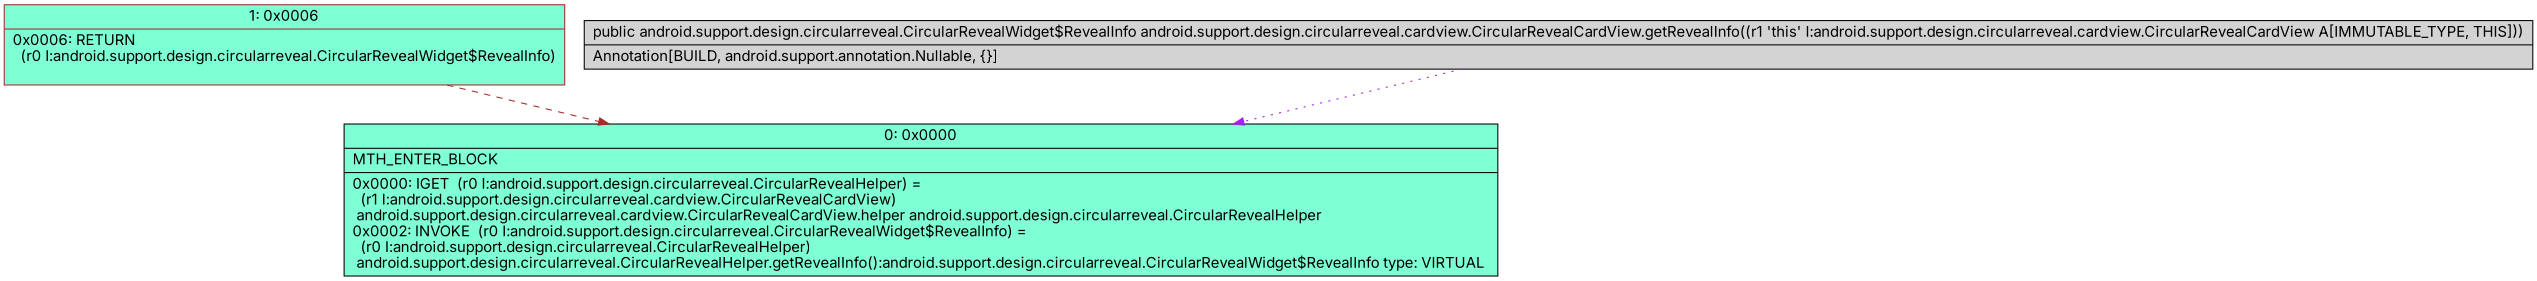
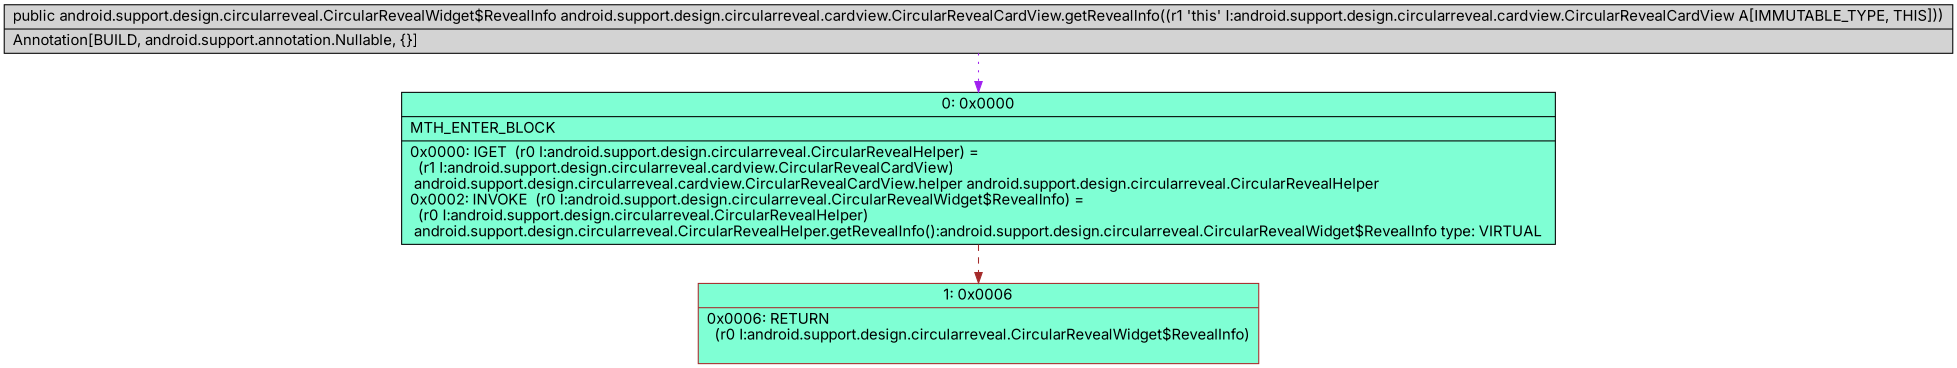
(523, 103) -> (978, 259)
